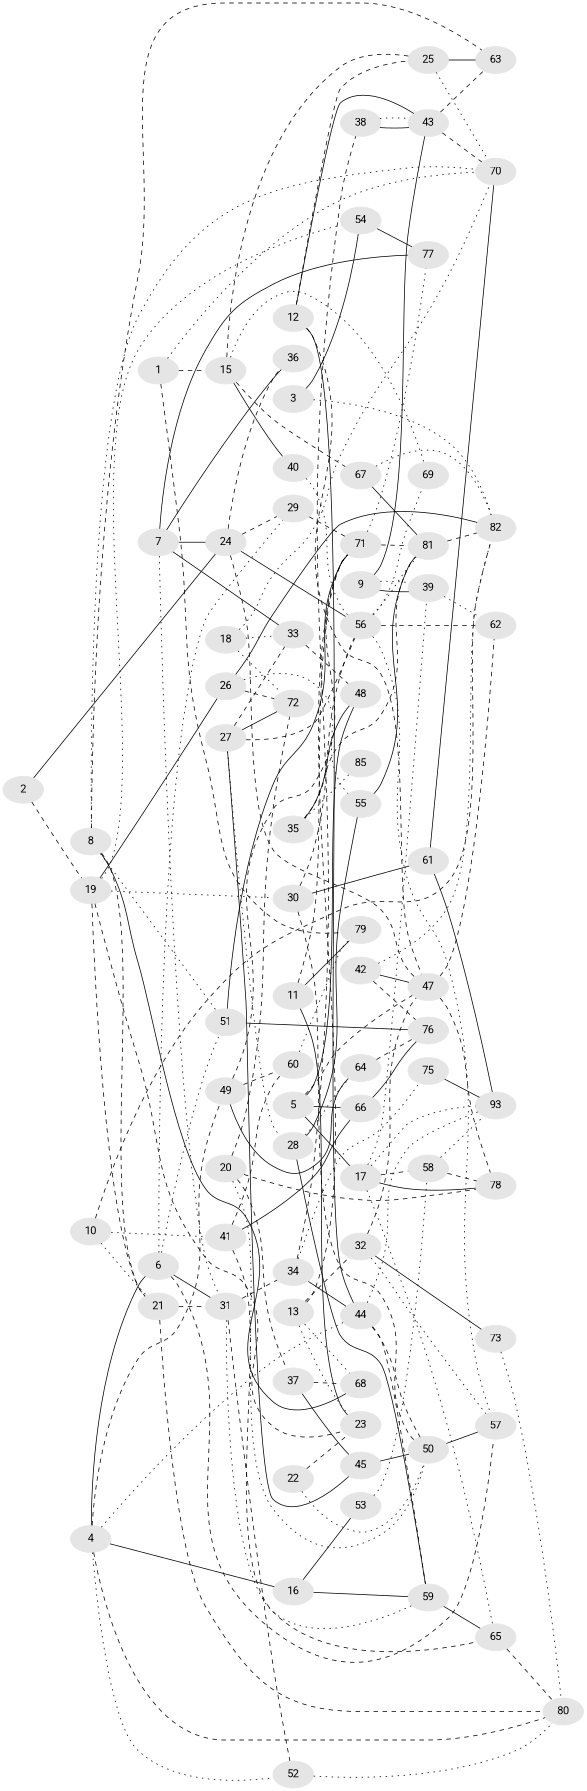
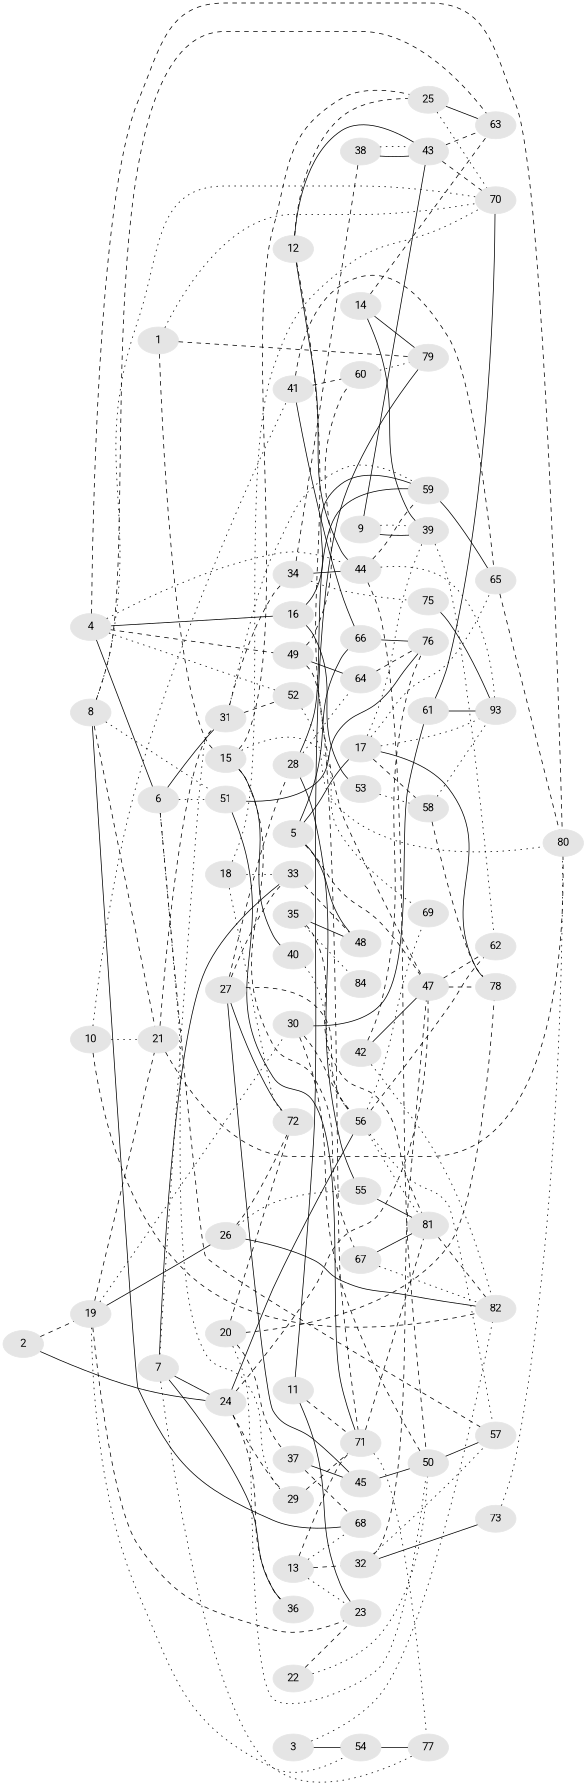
none -> (361, 306)
(218, 329) -> (215, 1653)
(361, 764) -> (361, 984)
(246, 945) -> (246, 906)
